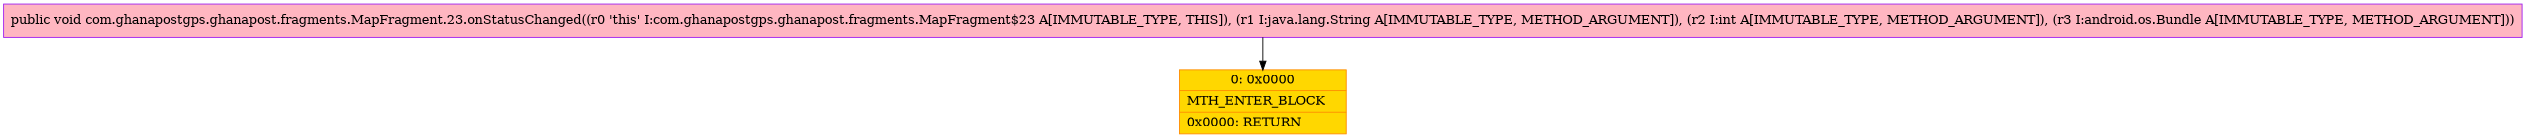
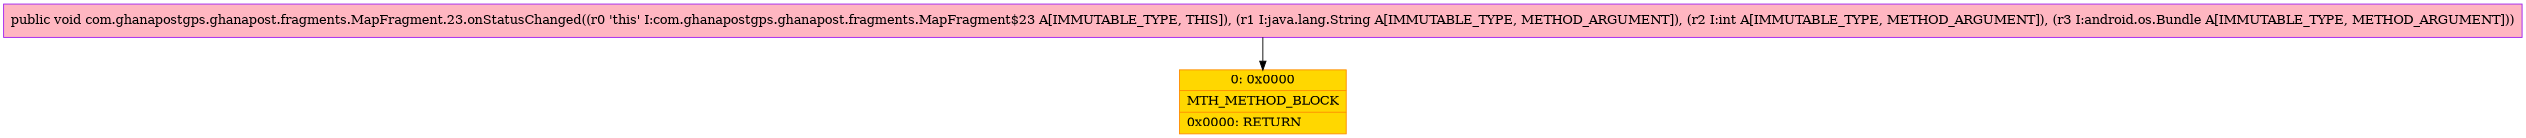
(1256, 101) -> (1263, 101)
